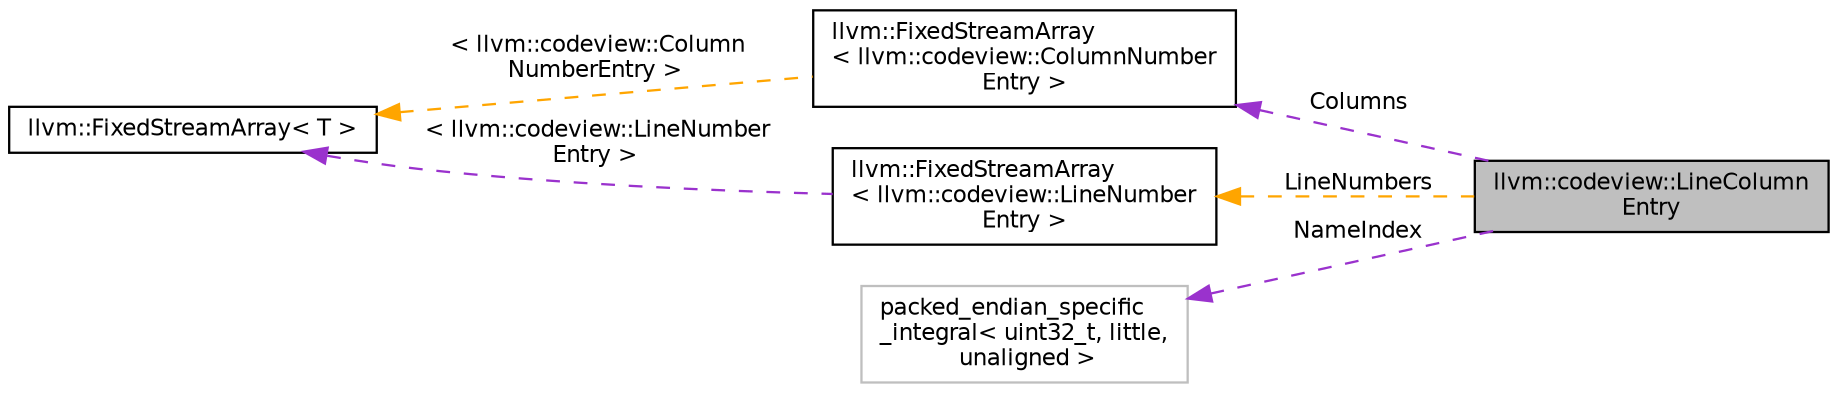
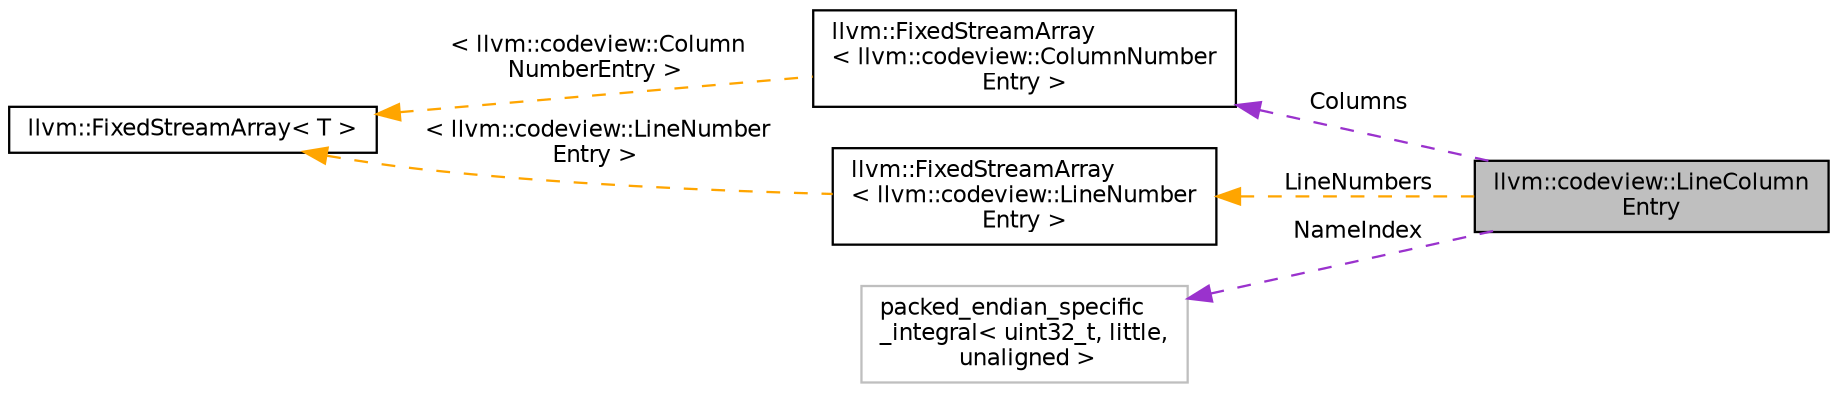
(579, 183) -> (579, 183)
